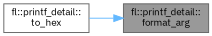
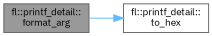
(101, 18) -> (101, 18)
